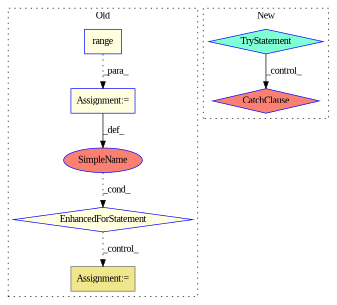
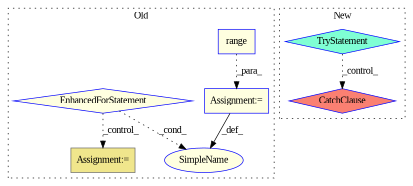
(266, 68) -> (342, 68)
(103, 160) -> (204, 160)
(103, 186) -> (150, 128)
